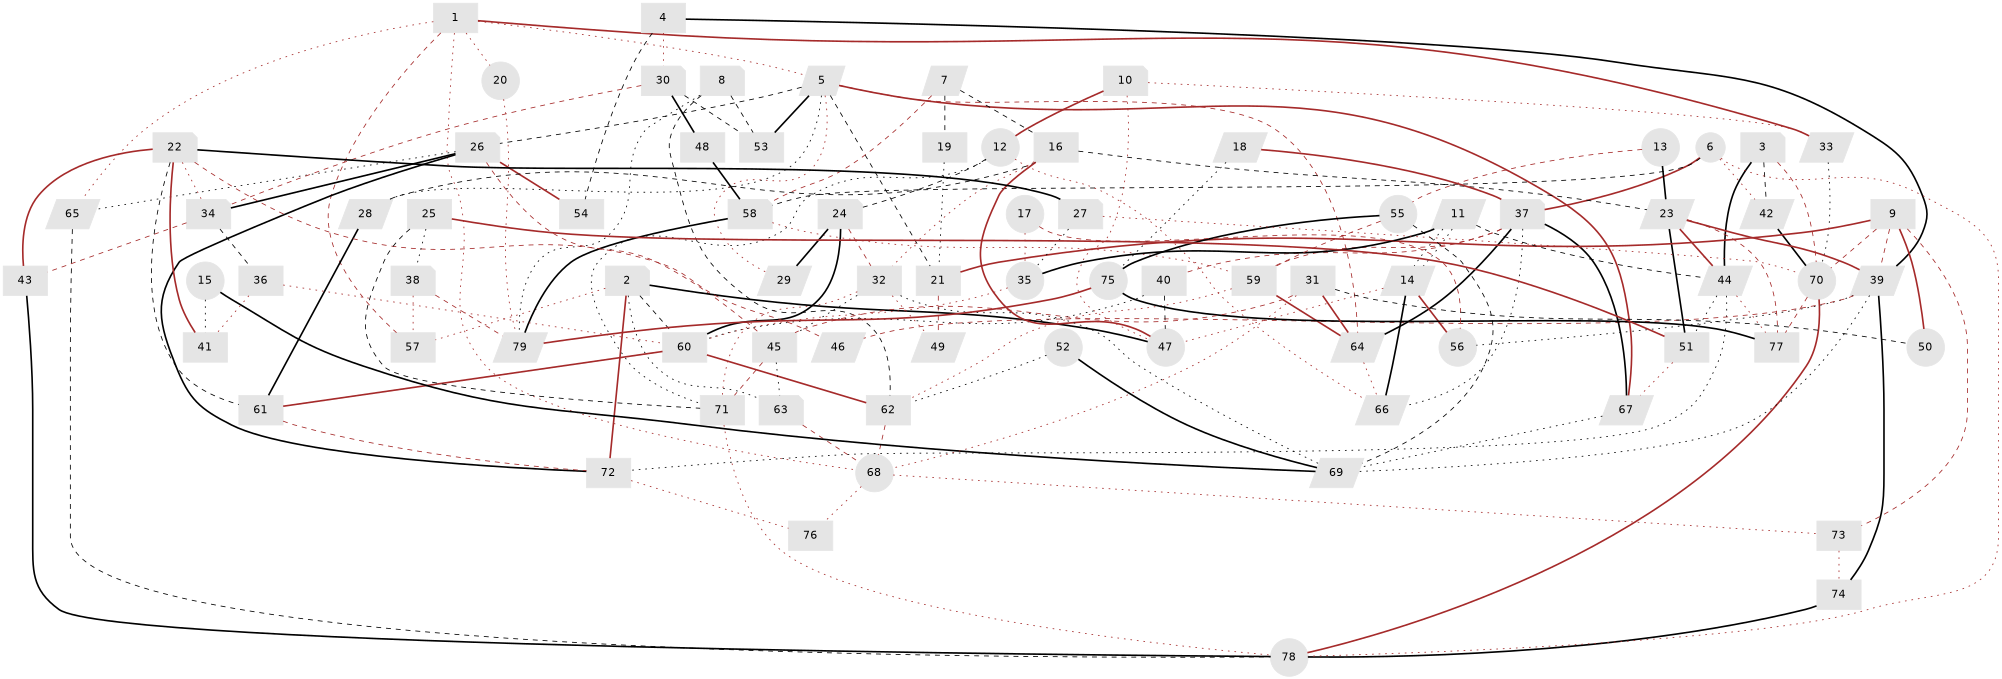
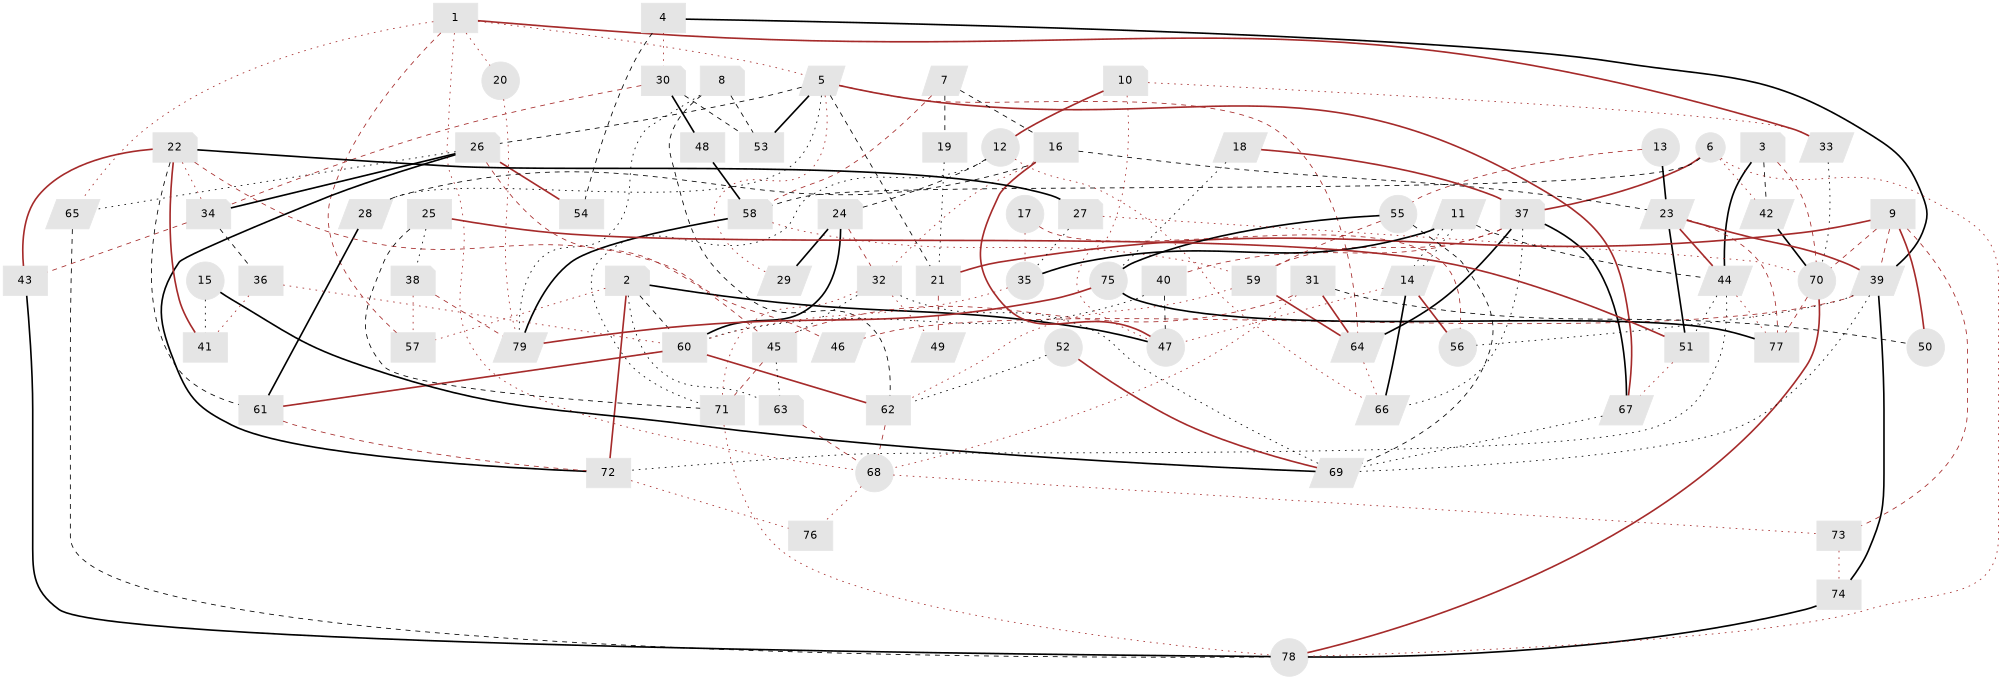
(1192, 427) -> (1192, 427)
